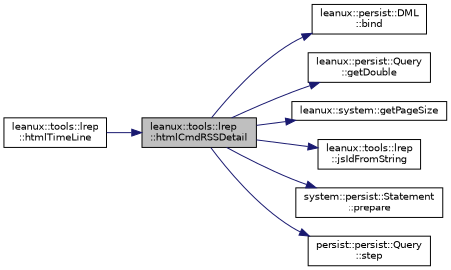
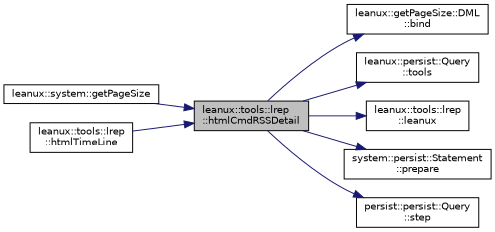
(369, 19) -> (418, 19)
(369, 68) -> (418, 68)
(271, 123) -> (170, 105)
(369, 154) -> (418, 116)
